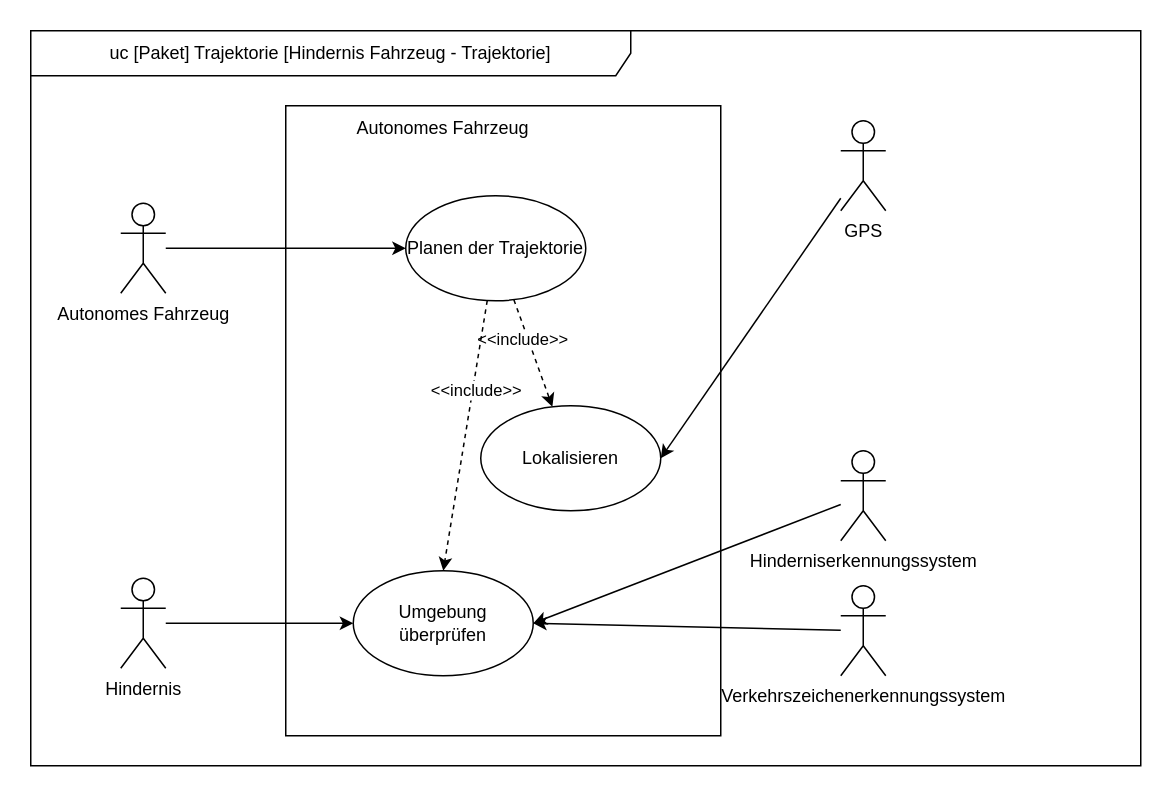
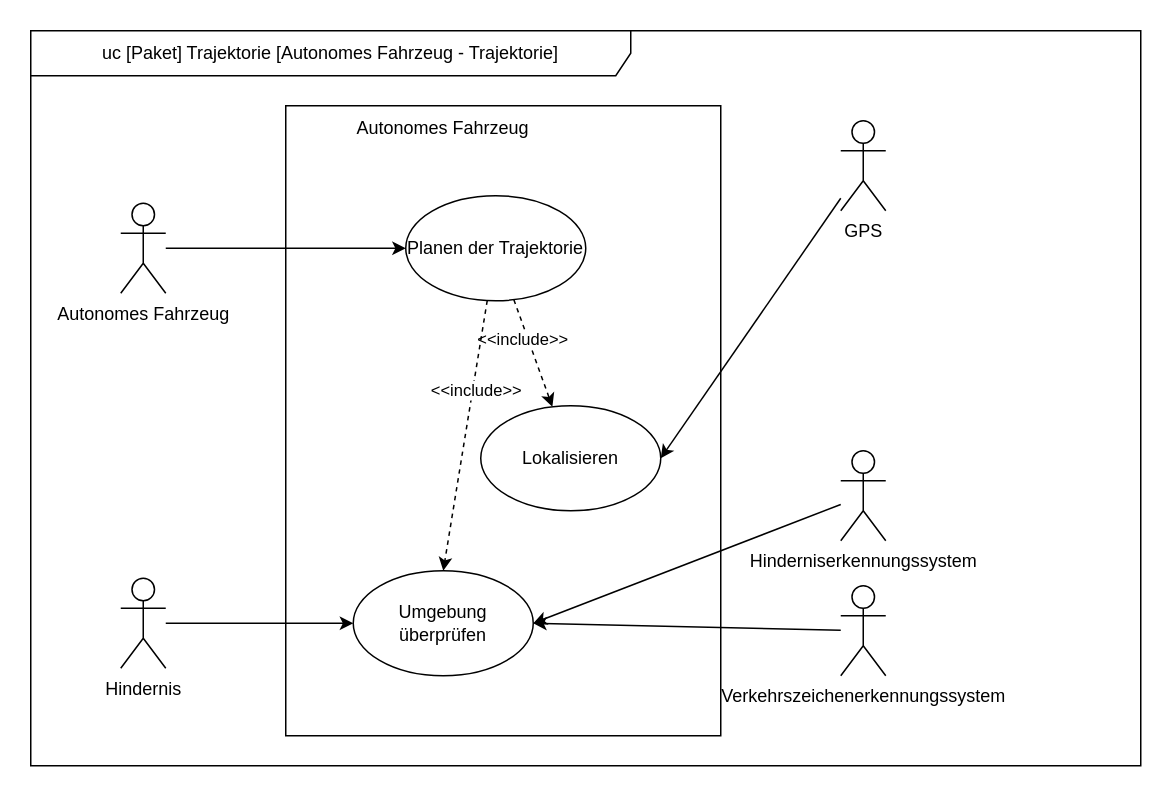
(331, 53) -> (331, 53)
